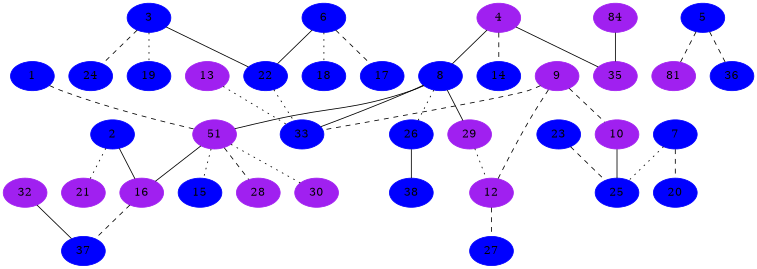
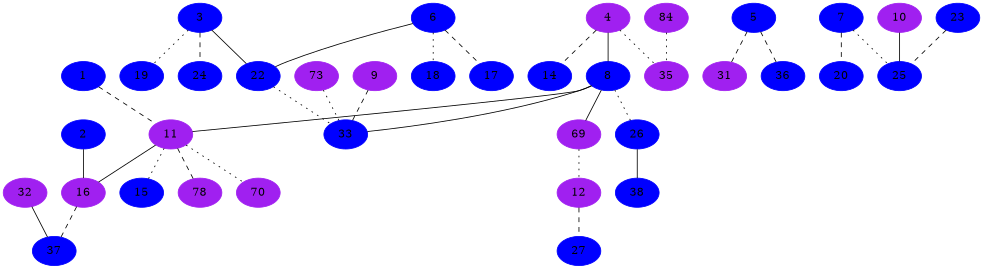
(557, 47) -> (637, 47)
(615, 47) -> (666, 47)
(207, 76) -> (317, 76)
(674, 76) -> (725, 76)
(587, 105) -> none
(215, 134) -> (171, 134)
(470, 134) -> (579, 134)
(522, 134) -> none
(83, 193) -> none
(258, 193) -> (200, 193)
(317, 193) -> (258, 193)
